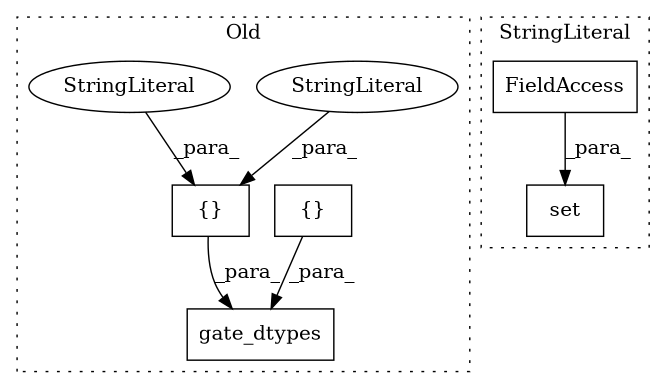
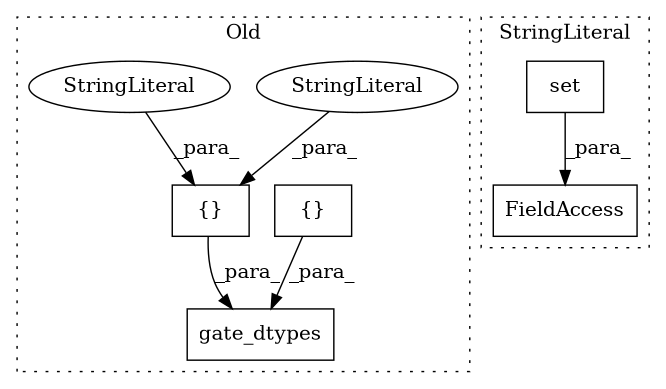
(565, 142) -> (565, 142)
